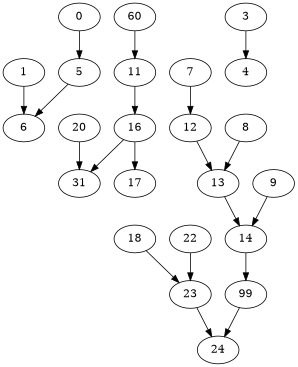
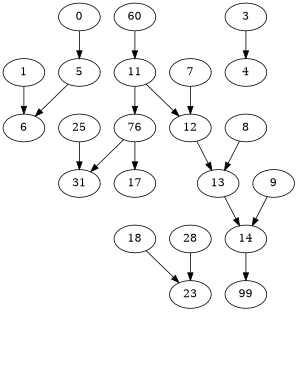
none -> (160, 97)
(79, 128) -> (79, 128)
(135, 128) -> (135, 128)
(190, 239) -> (190, 239)
(218, 350) -> none
